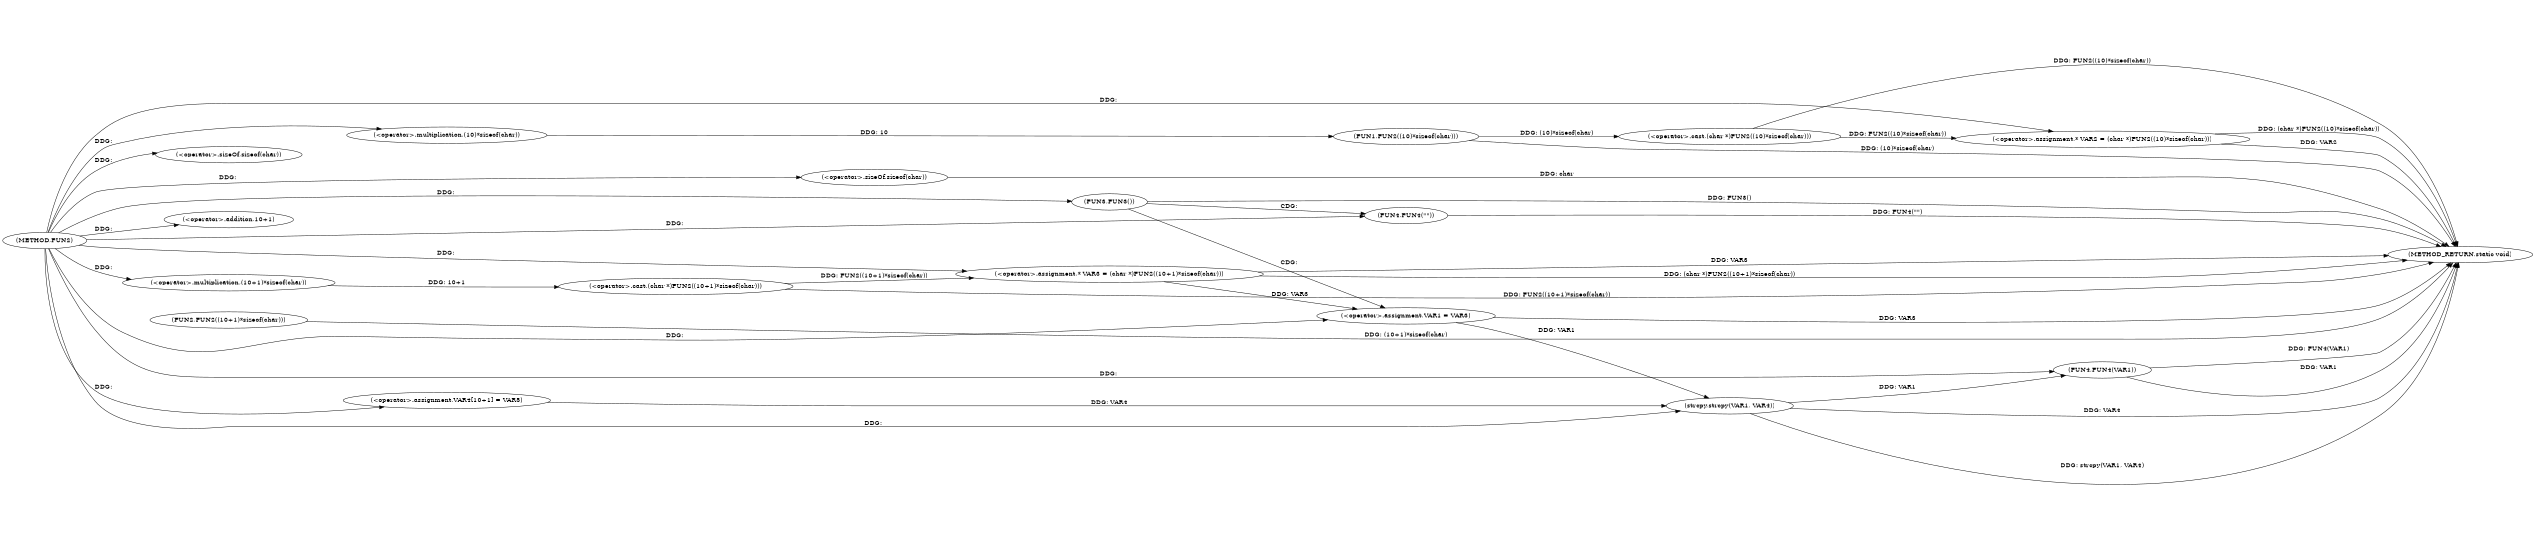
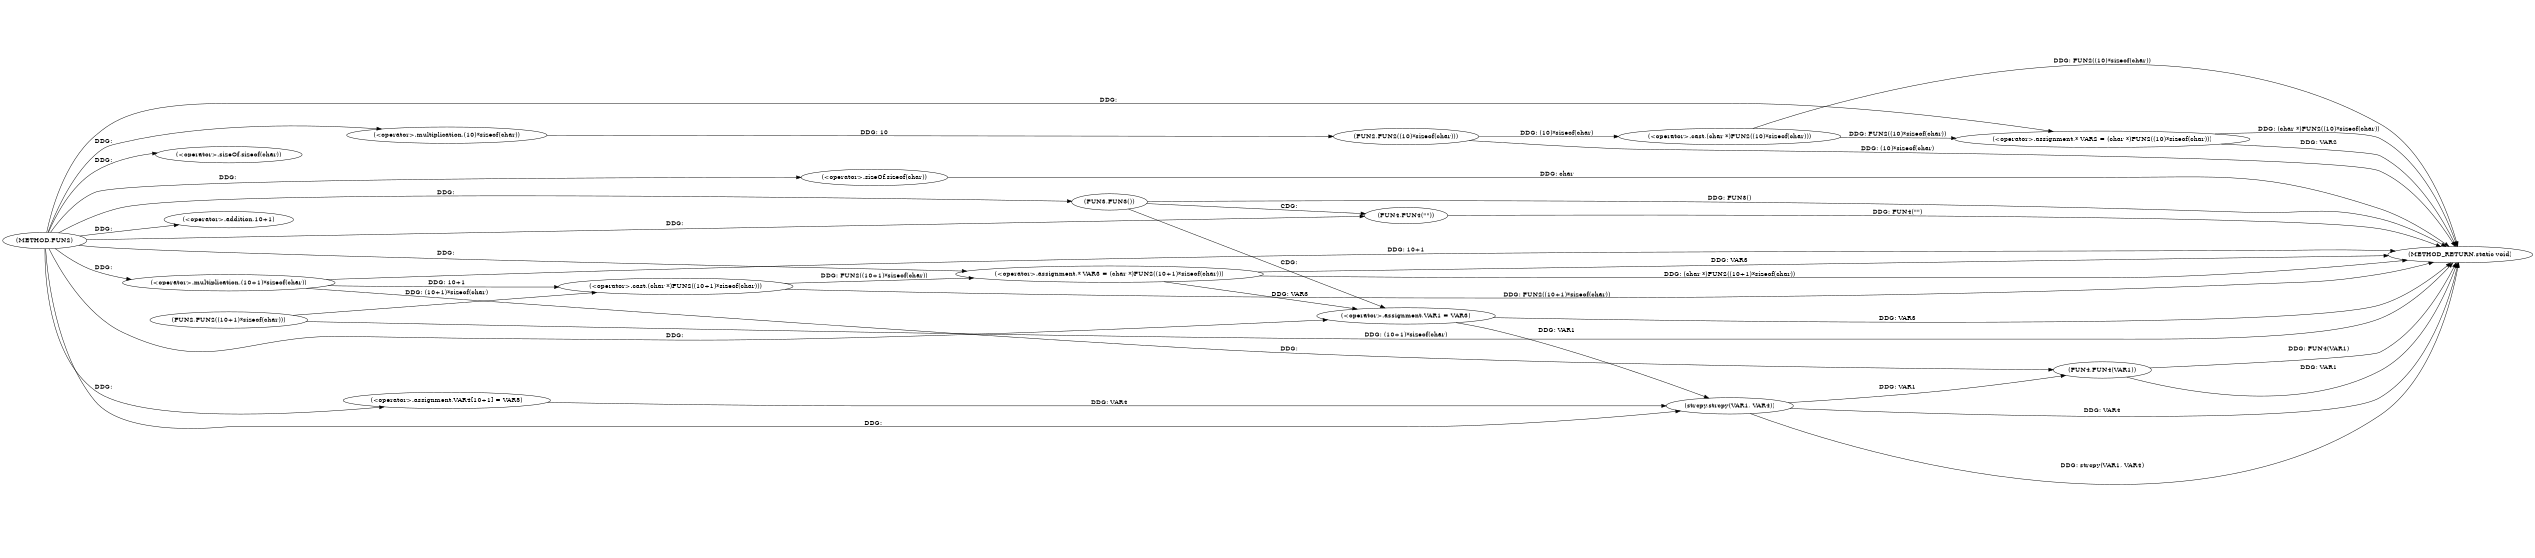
(1406, 137) -> (1406, 137)
none -> (1358, 255)
none -> (442, 304)
(1018, 377) -> (1177, 347)
